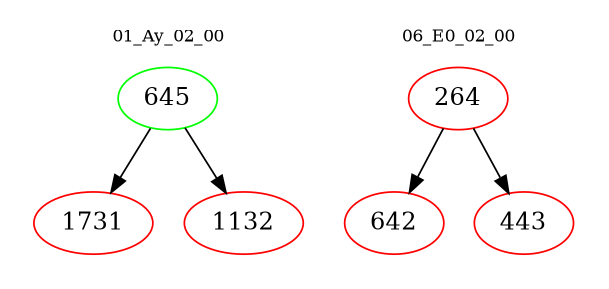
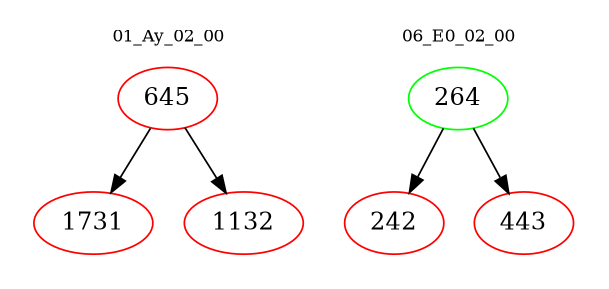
(168, 99) -> (168, 99)
(458, 99) -> (458, 99)
(394, 223) -> (394, 223)
